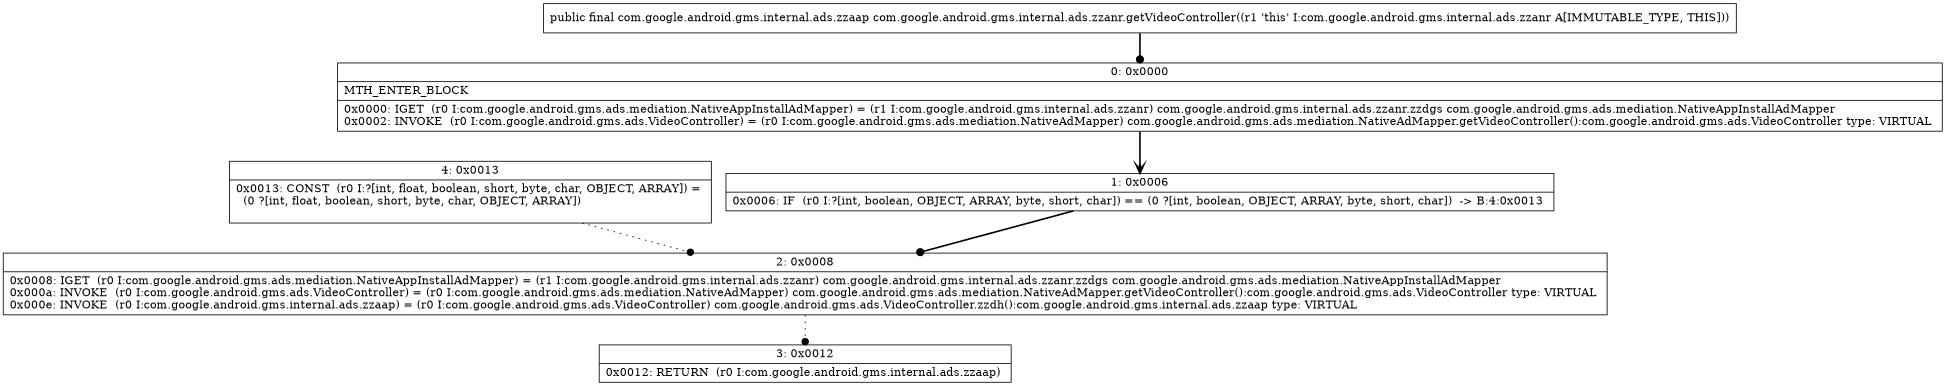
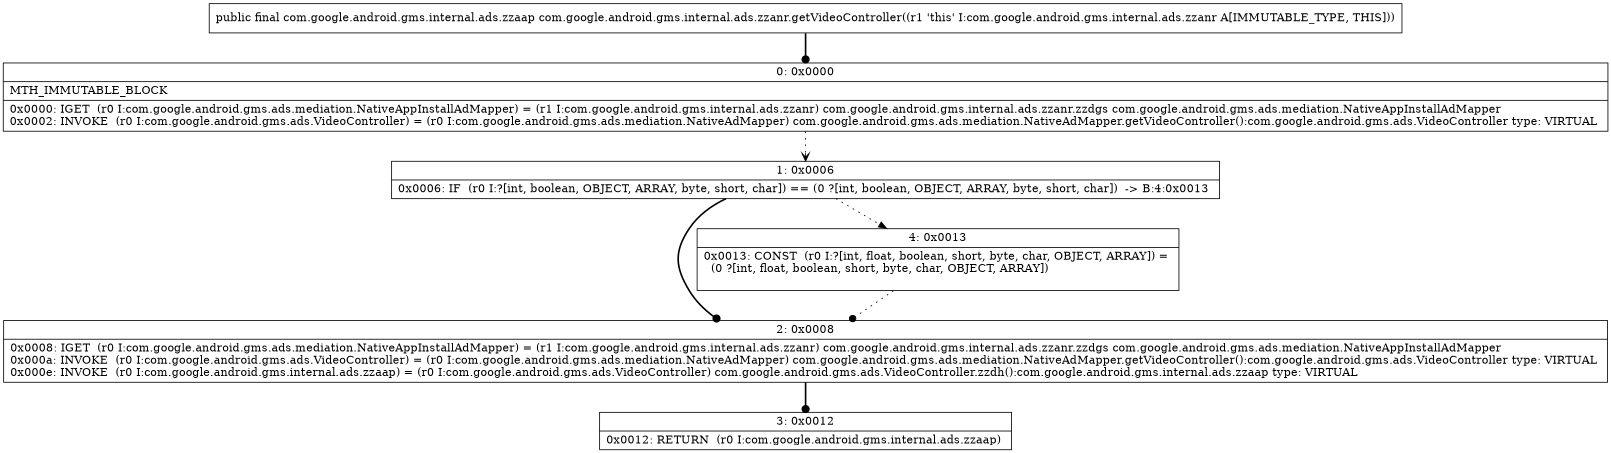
(407, 91) -> (89, 91)
(1140, 148) -> (806, 142)
none -> (858, 212)
(805, 327) -> (806, 394)
